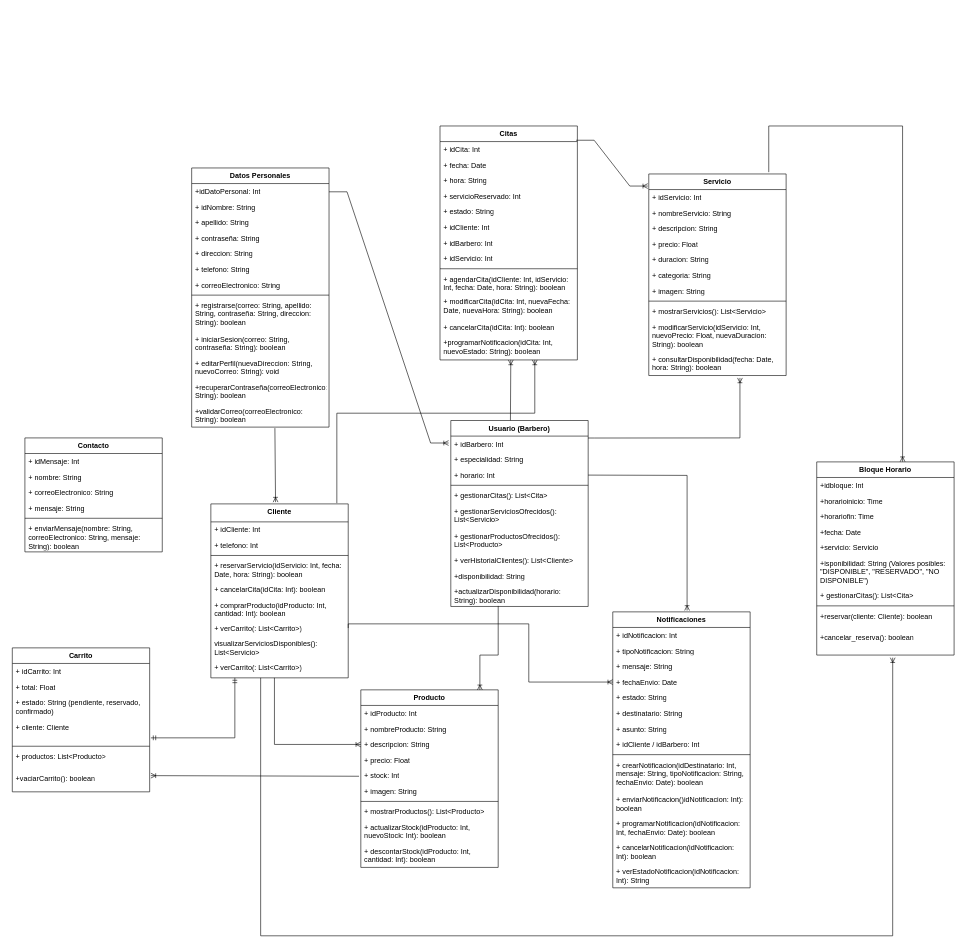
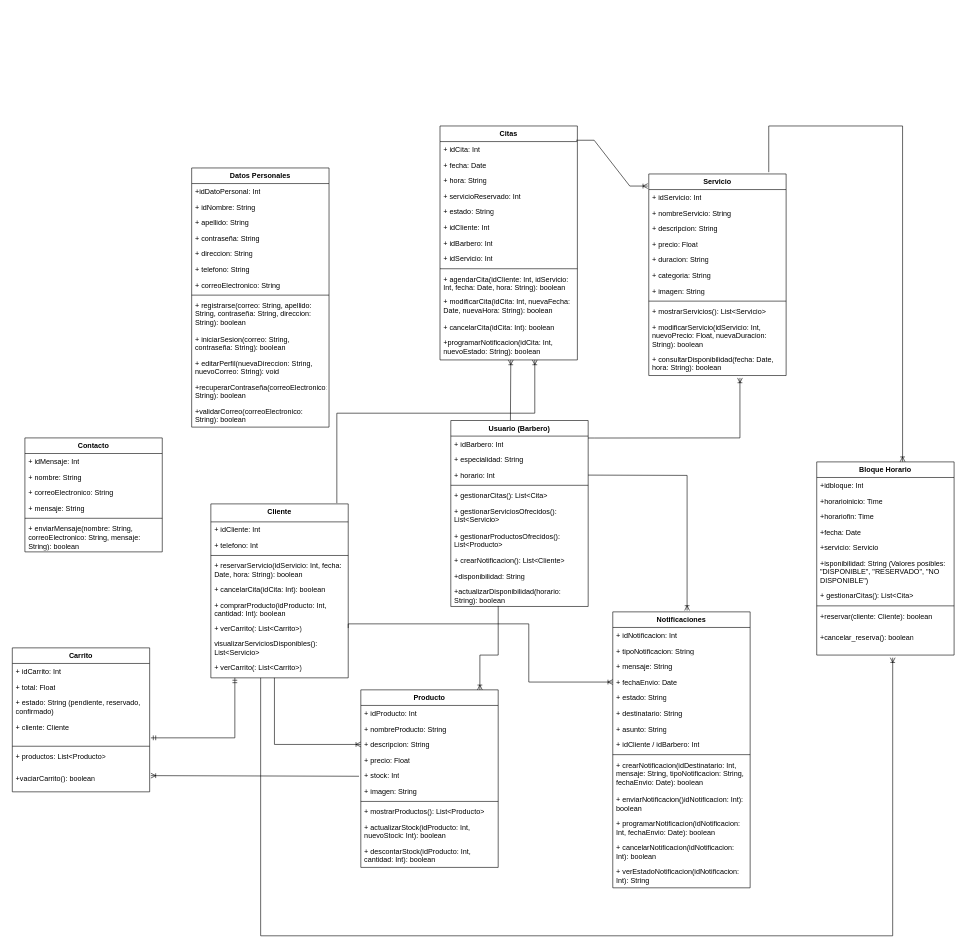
(386, 310) -> none
(275, 485) -> none
(520, 565) -> (520, 561)
